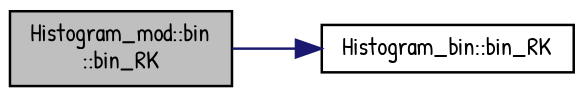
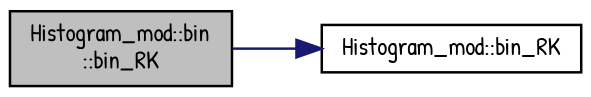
(448, 49) -> (451, 49)
